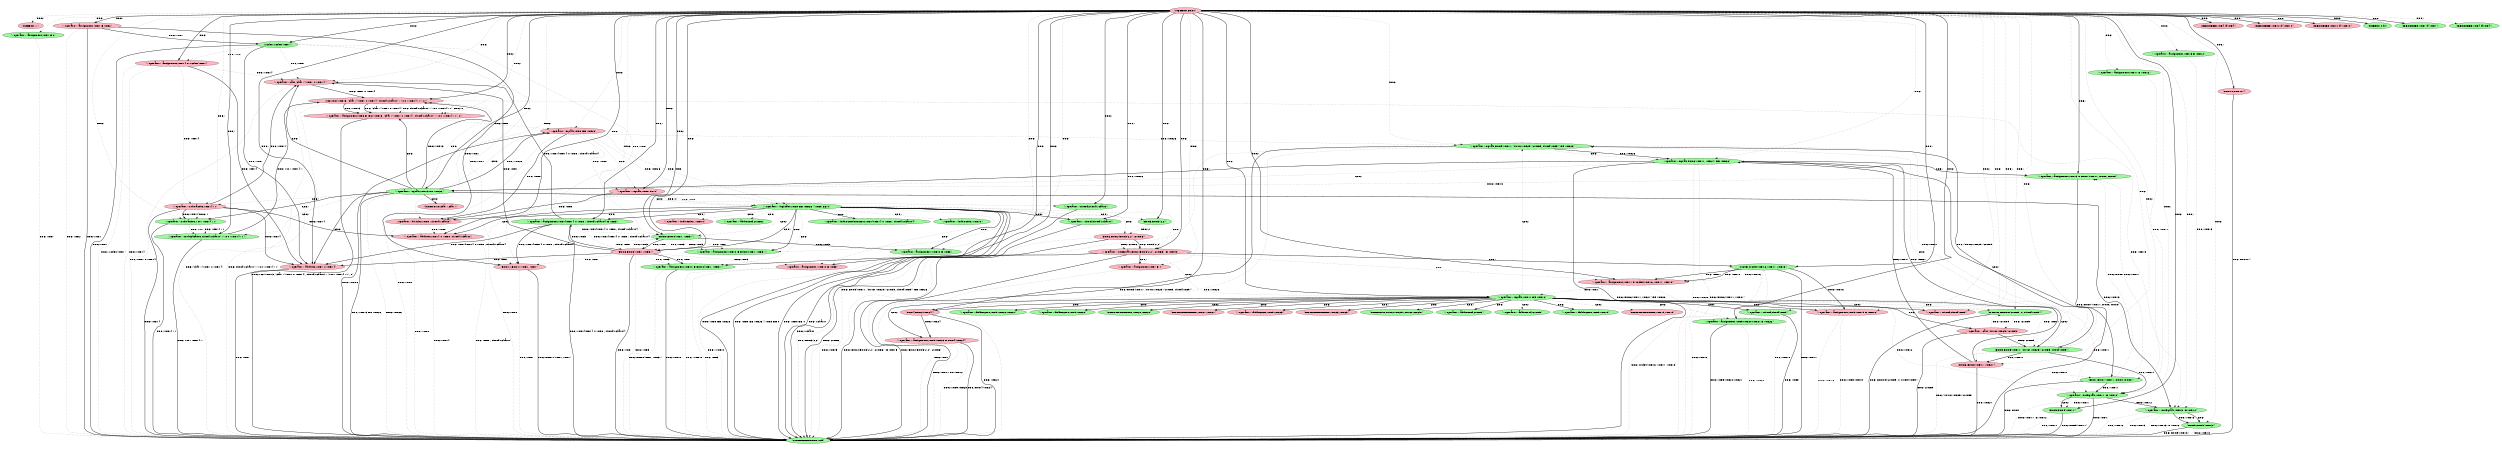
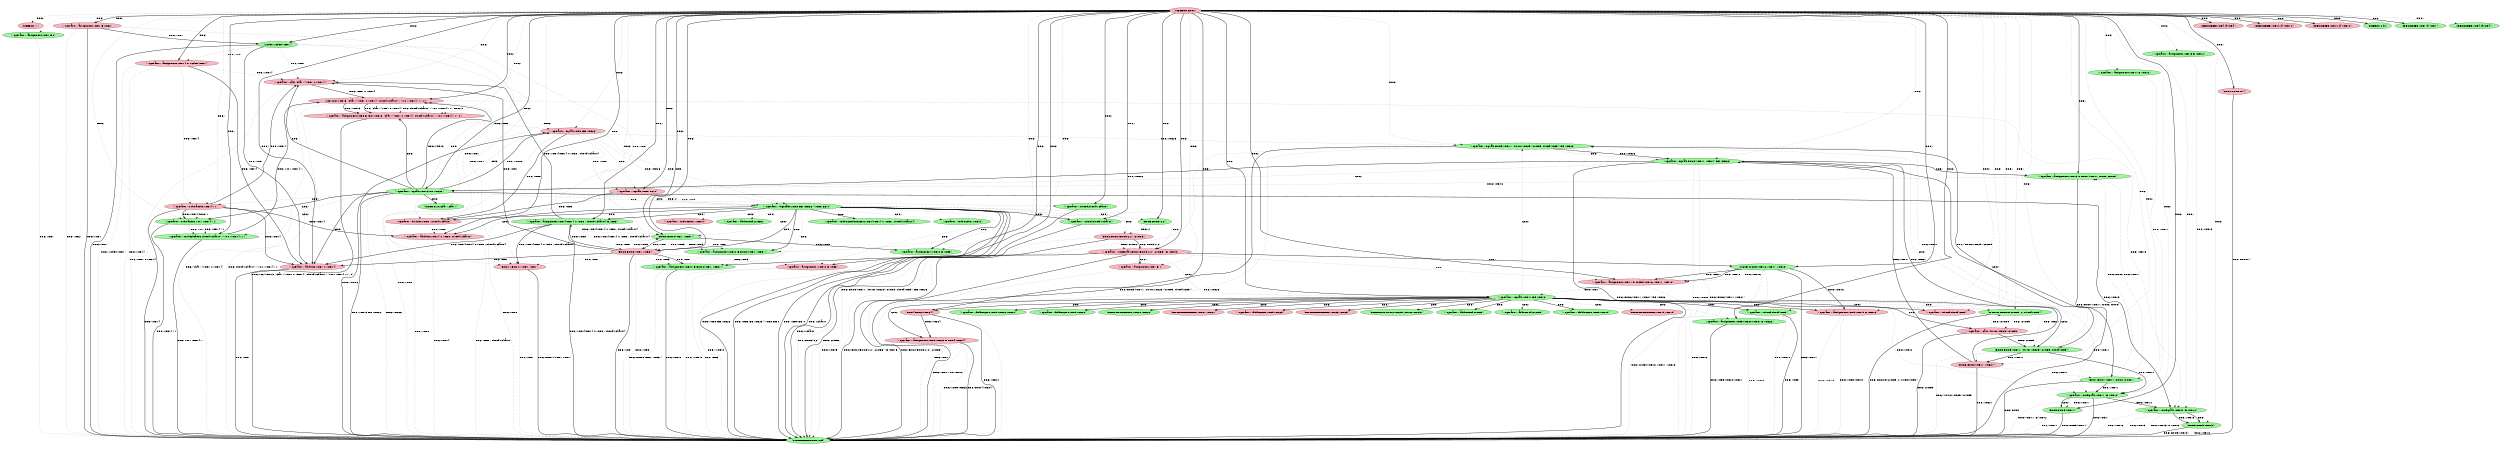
(495, 76) -> (495, 76)
none -> (618, 199)
(441, 207) -> (441, 207)
